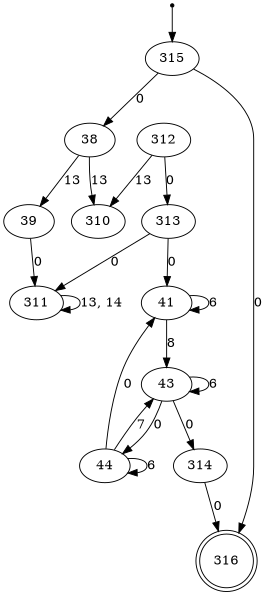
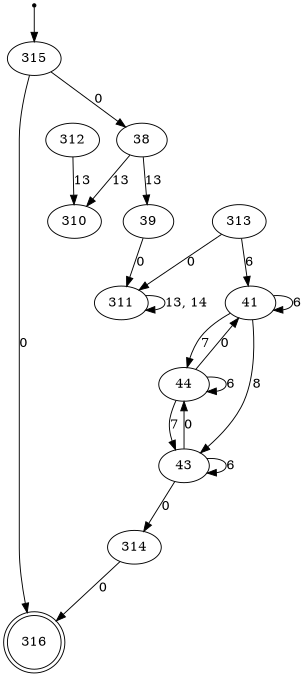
(166, 176) -> none
(172, 262) -> (250, 262)
none -> (205, 332)
